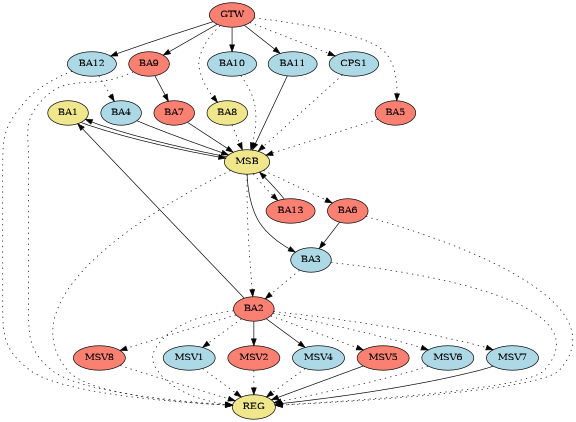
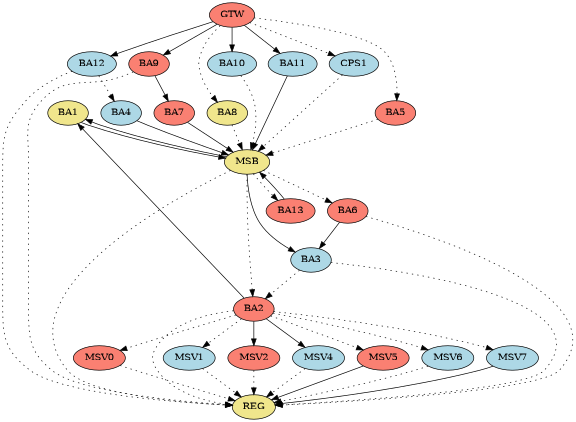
(99, 358) -> (99, 358)
